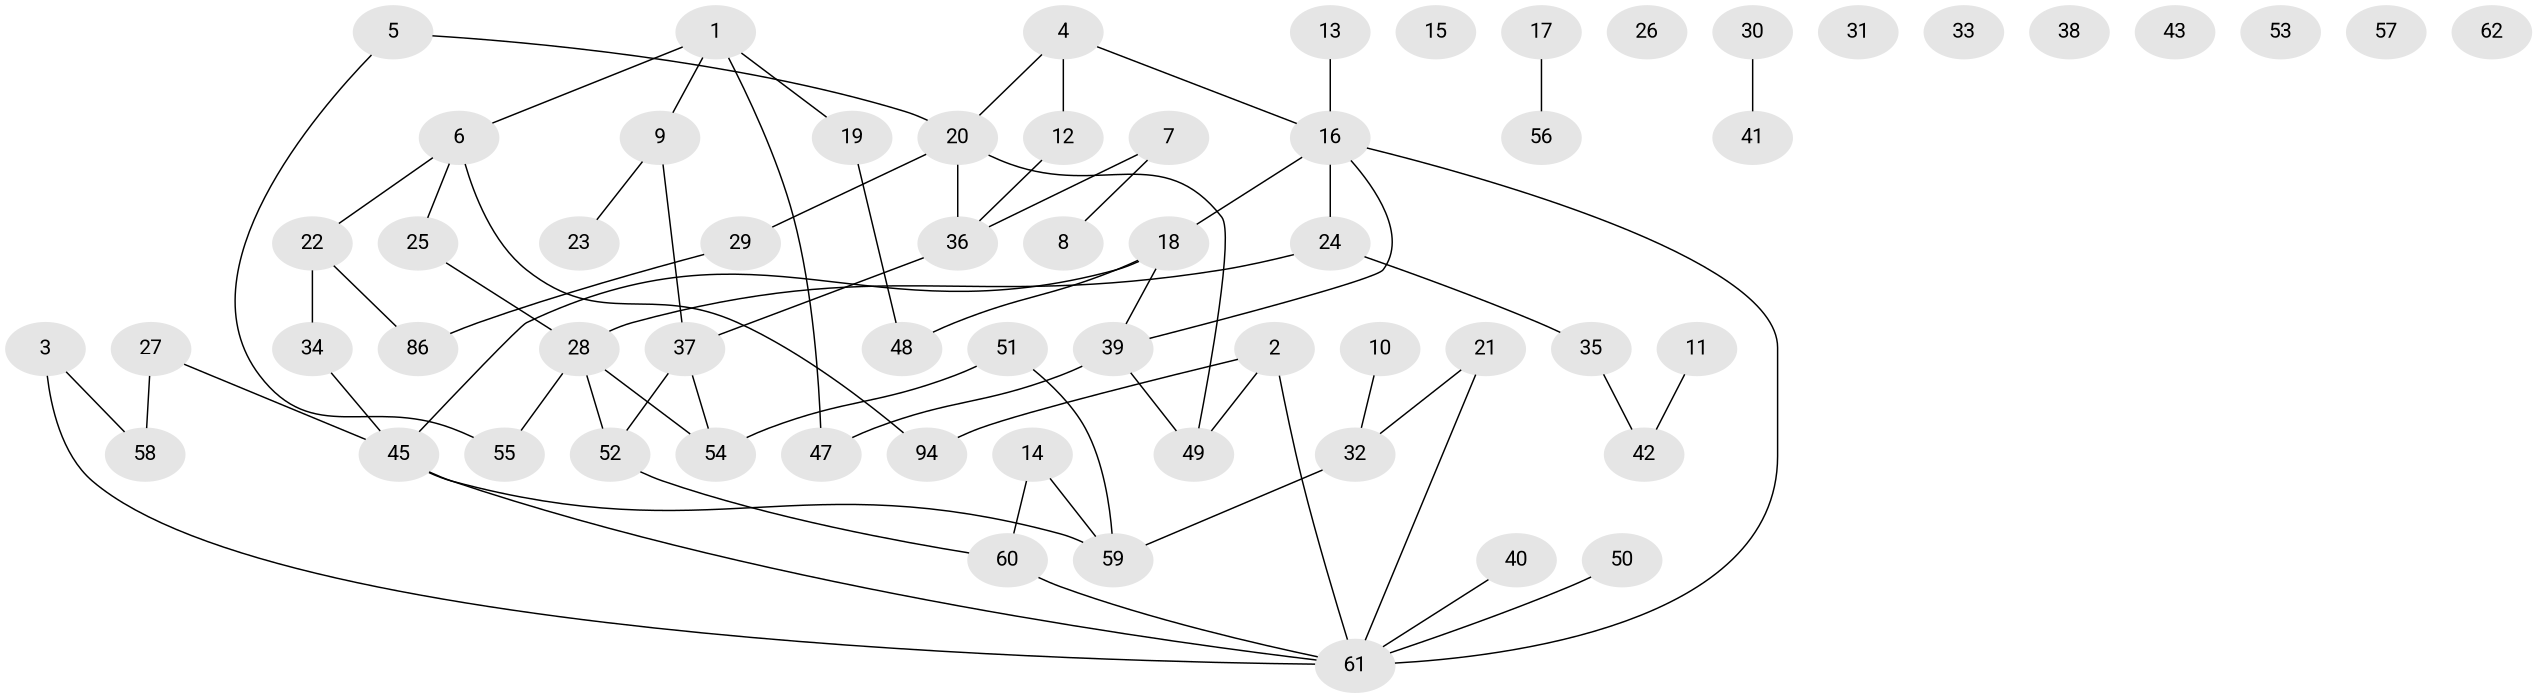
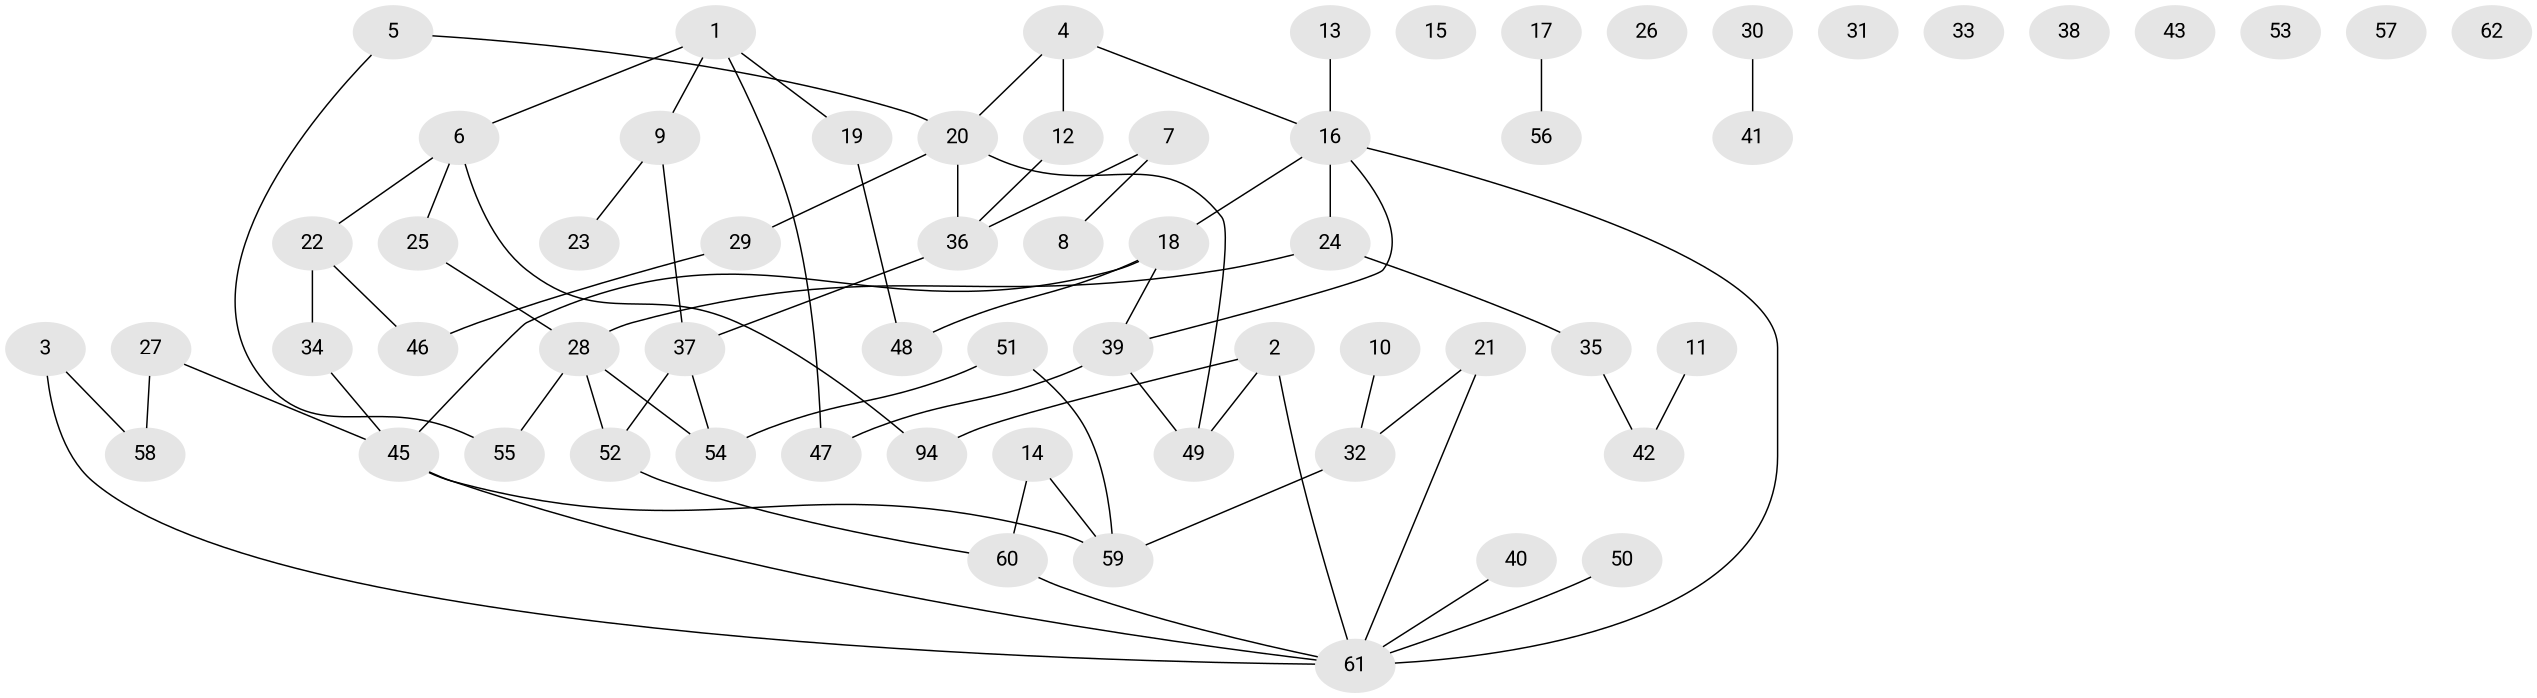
(418, 349) -> (418, 349)
